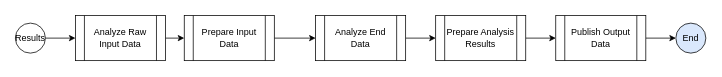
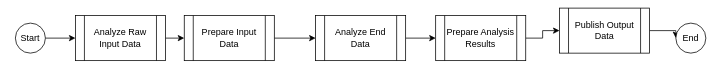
(30, 38) -> (30, 38)
(600, 38) -> (604, 30)
(690, 38) -> (690, 38)
